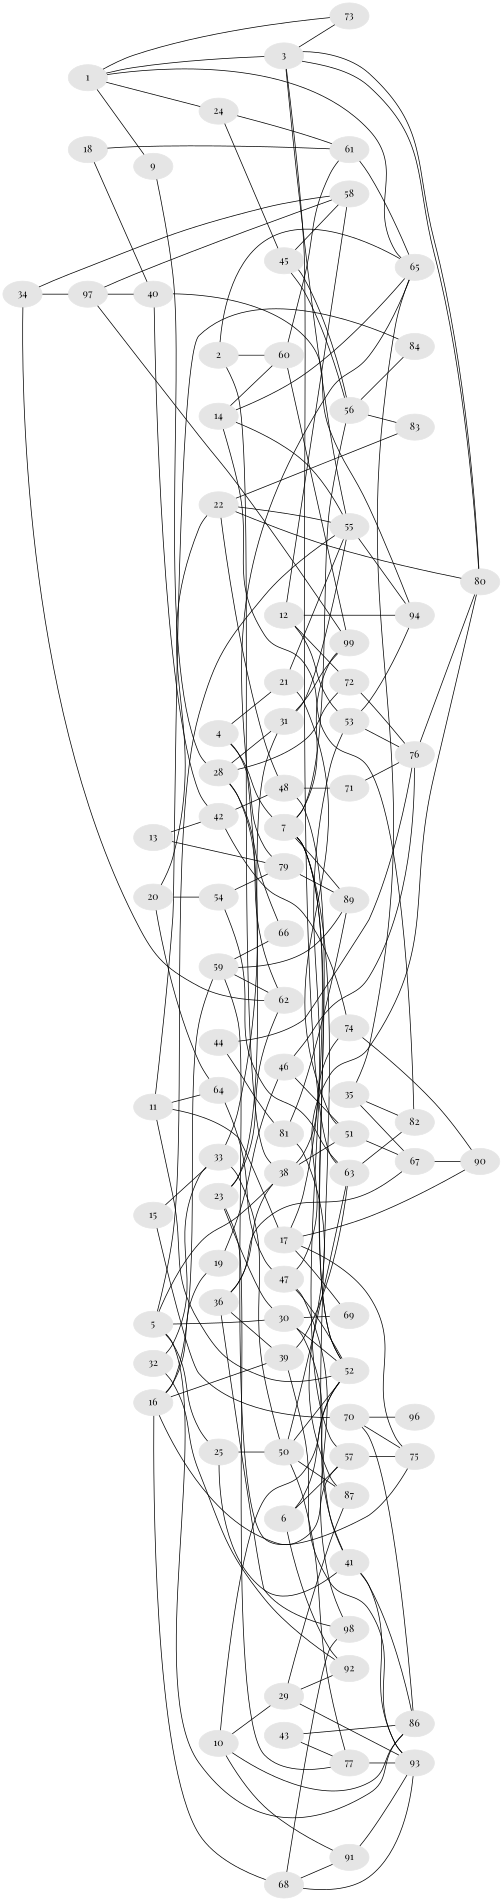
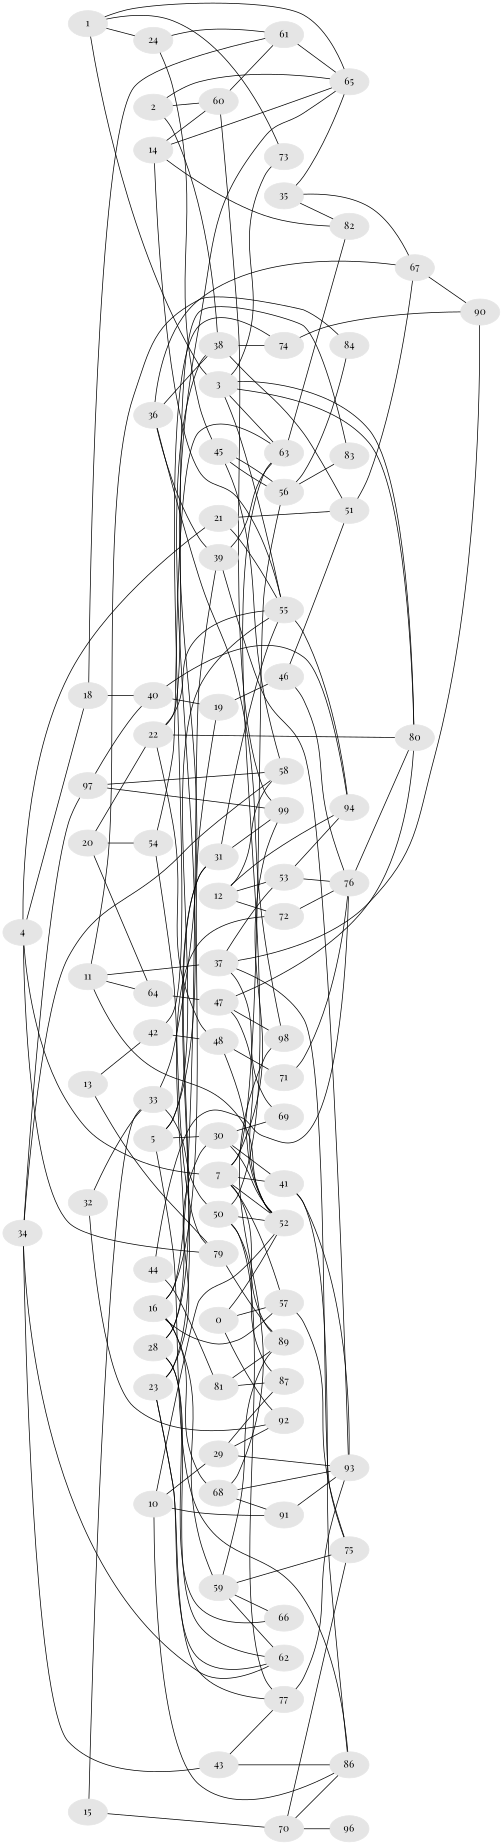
(153, 166) -> none
(165, 559) -> (186, 701)
none -> (55, 814)
(284, 1240) -> (219, 963)
(219, 1452) -> none
(284, 1519) -> (219, 1320)
none -> (37, 1565)
